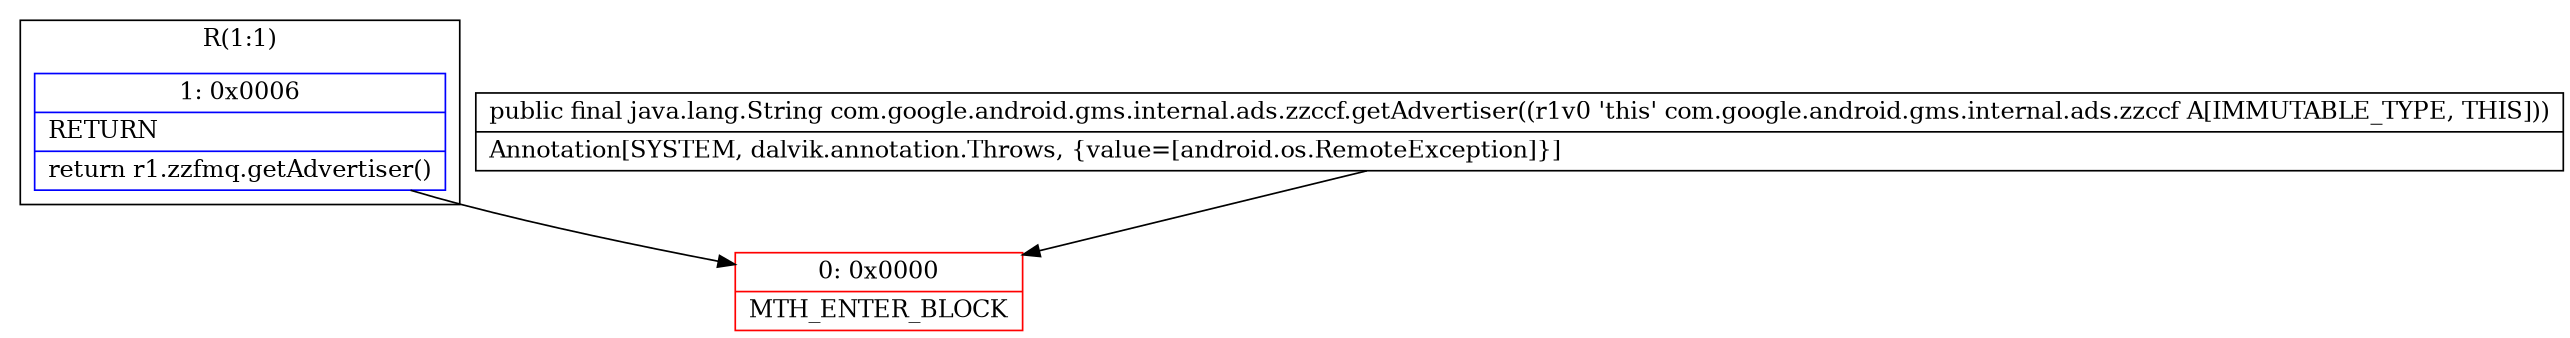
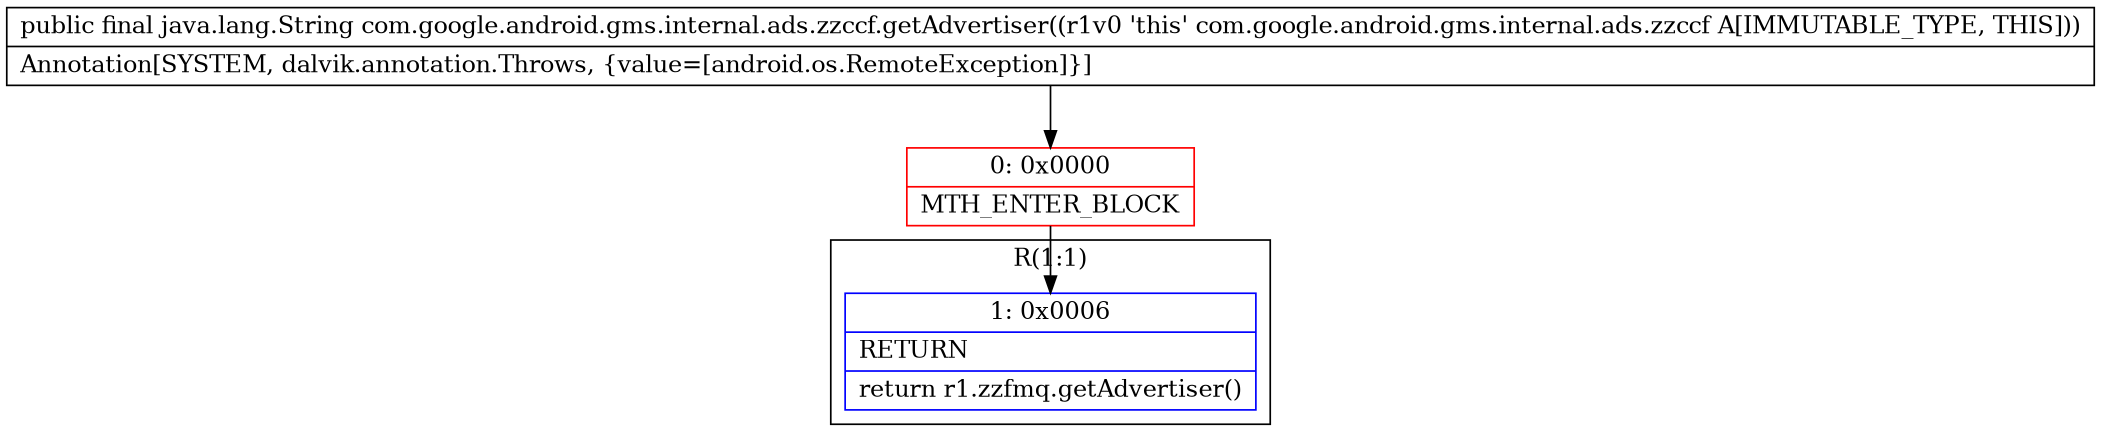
(564, 229) -> (1051, 251)
